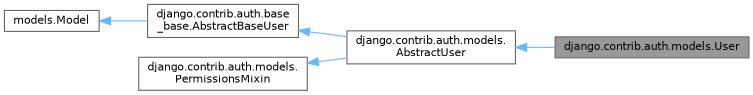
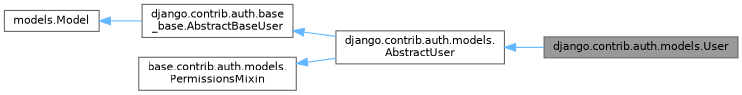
(223, 74) -> (218, 74)
